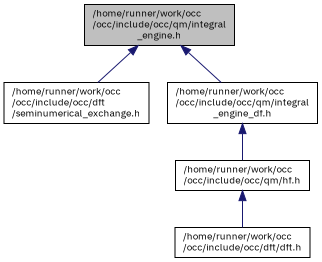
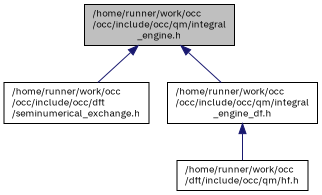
(242, 176) -> (242, 176)
(242, 242) -> none
